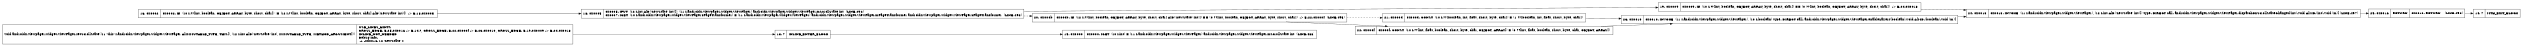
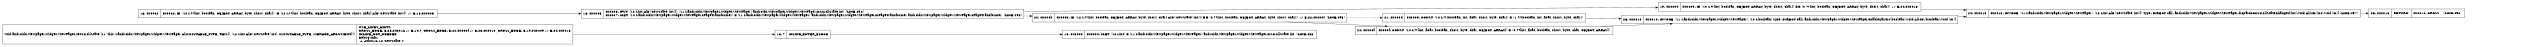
(2437, 13) -> (2438, 13)
(2497, 13) -> none
